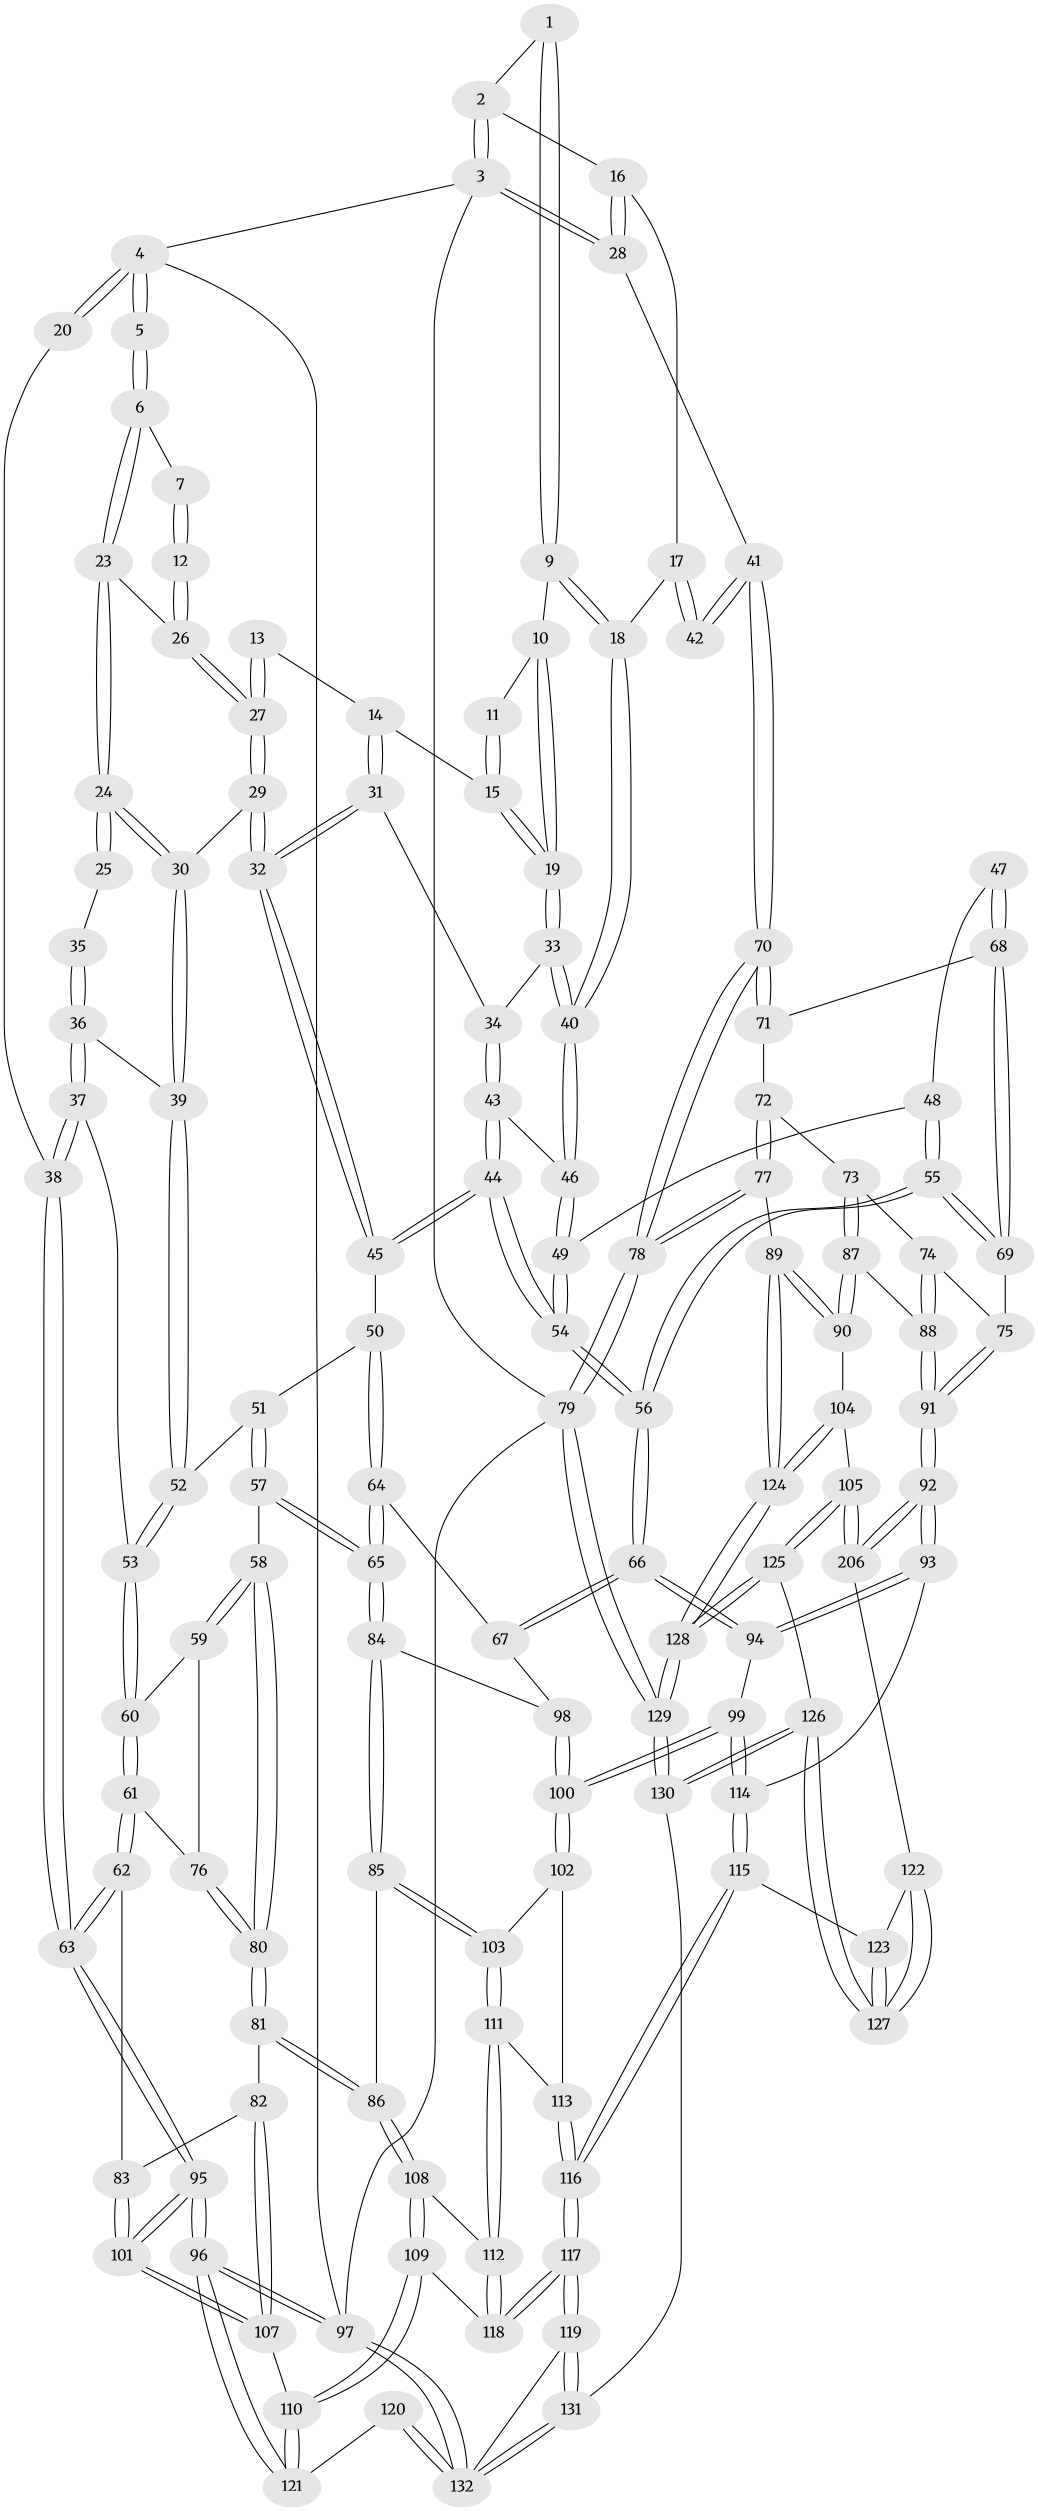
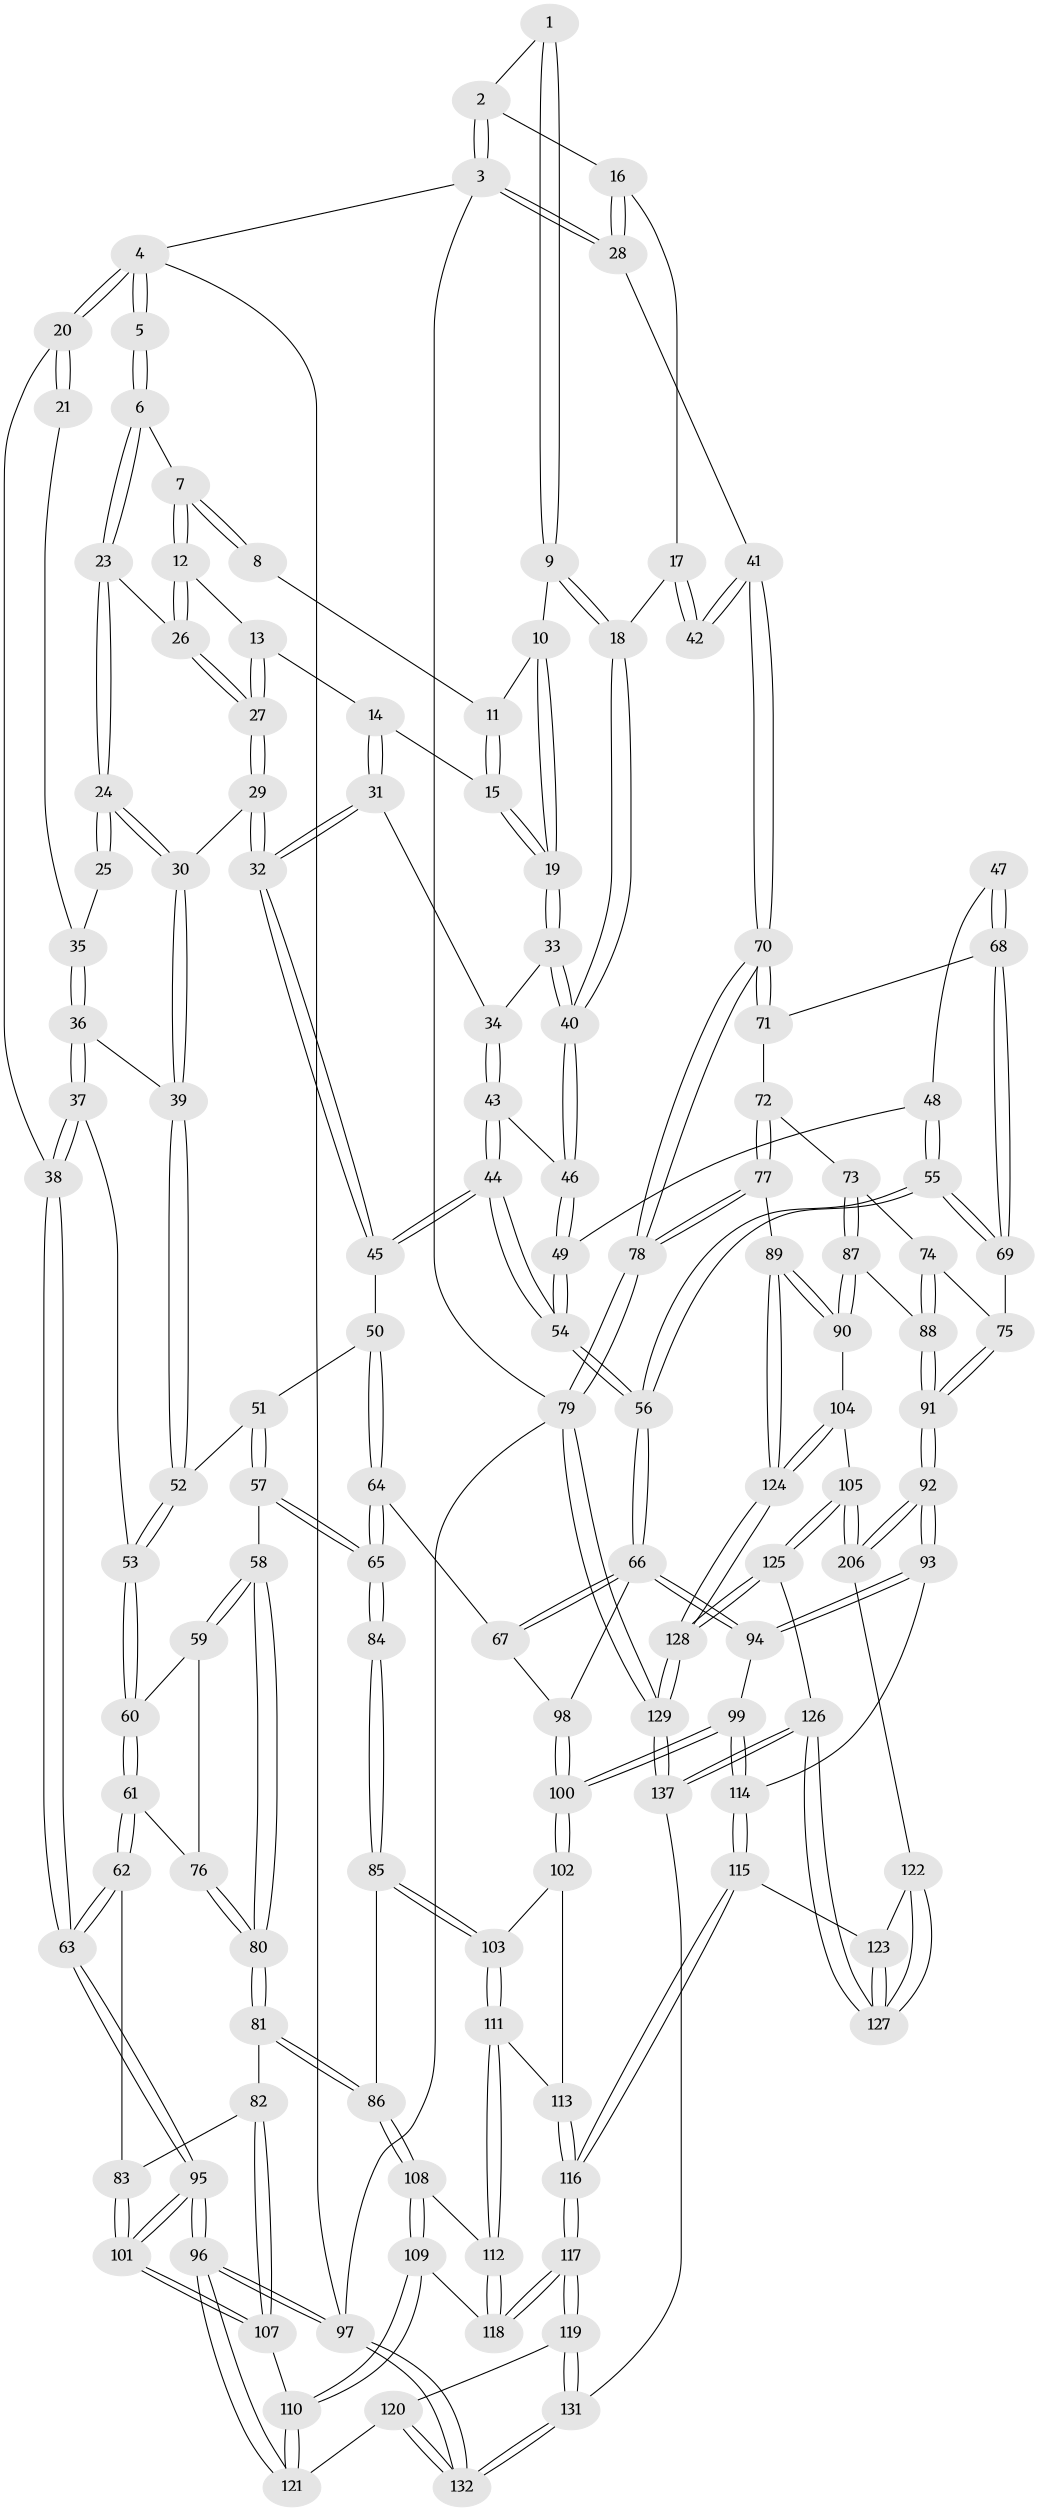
none -> (63, 409)
none -> (258, 563)
none -> (219, 601)
(470, 1679) -> (600, 1640)
(663, 1795) -> (663, 1795)
(517, 2411) -> (483, 2374)
